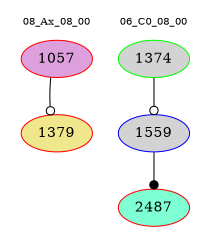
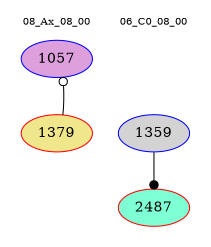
(57, 59) -> (57, 59)
(154, 59) -> none
(50, 92) -> (64, 100)
(154, 133) -> (154, 133)
